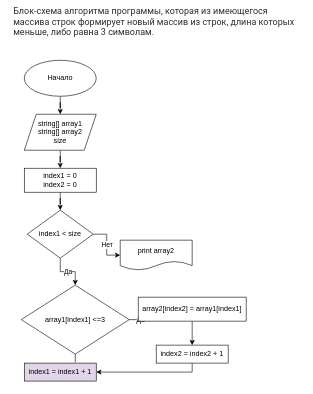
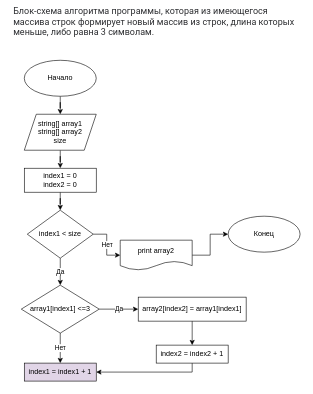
none -> (210, 234)
none -> (264, 234)
(75, 320) -> (60, 309)
